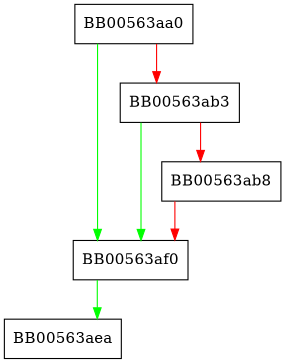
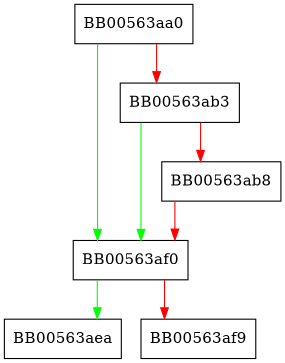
none -> (198, 339)
